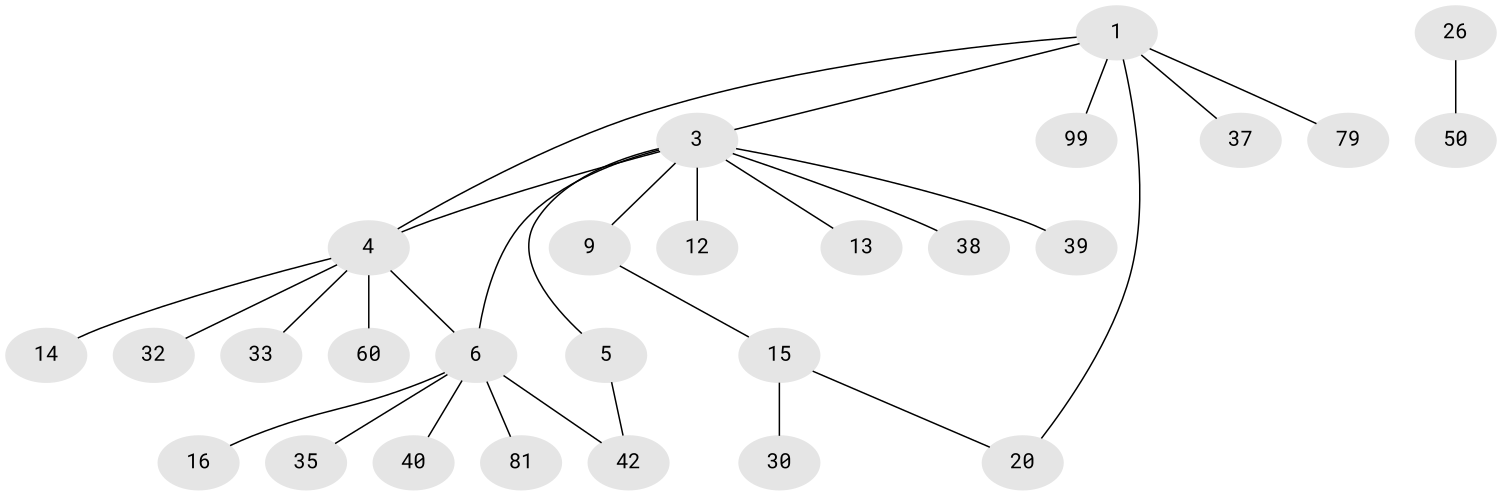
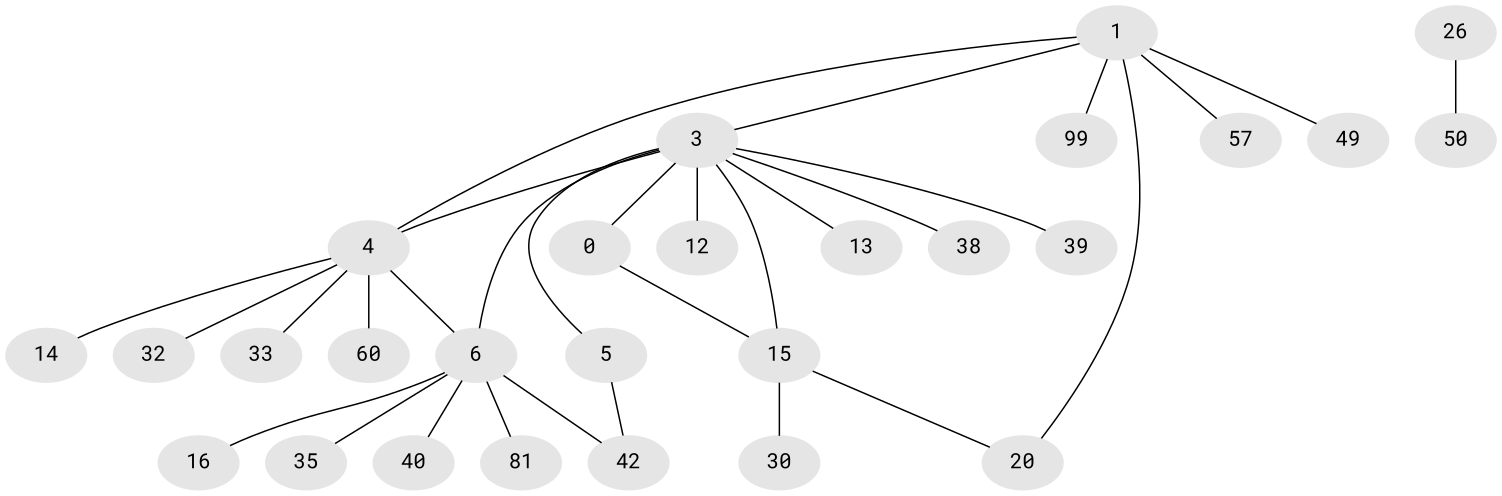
(1241, 140) -> (1241, 140)
(1348, 140) -> (1348, 140)
none -> (759, 242)
(590, 248) -> (590, 248)
